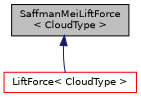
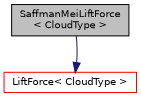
(64, 59) -> (77, 49)
